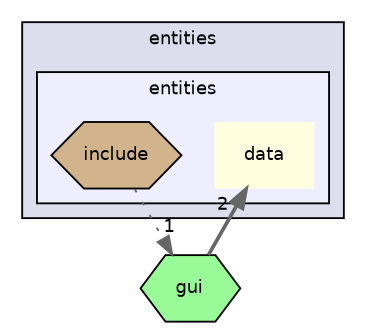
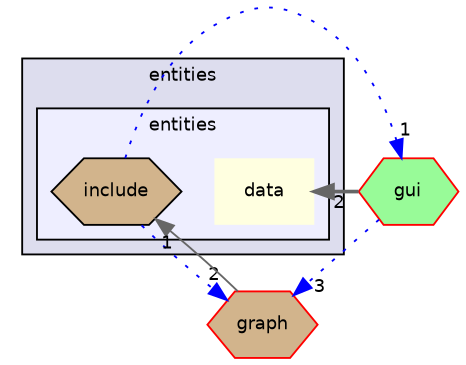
(149, 214) -> (256, 9)
(190, 288) -> (409, 192)
none -> (263, 325)
